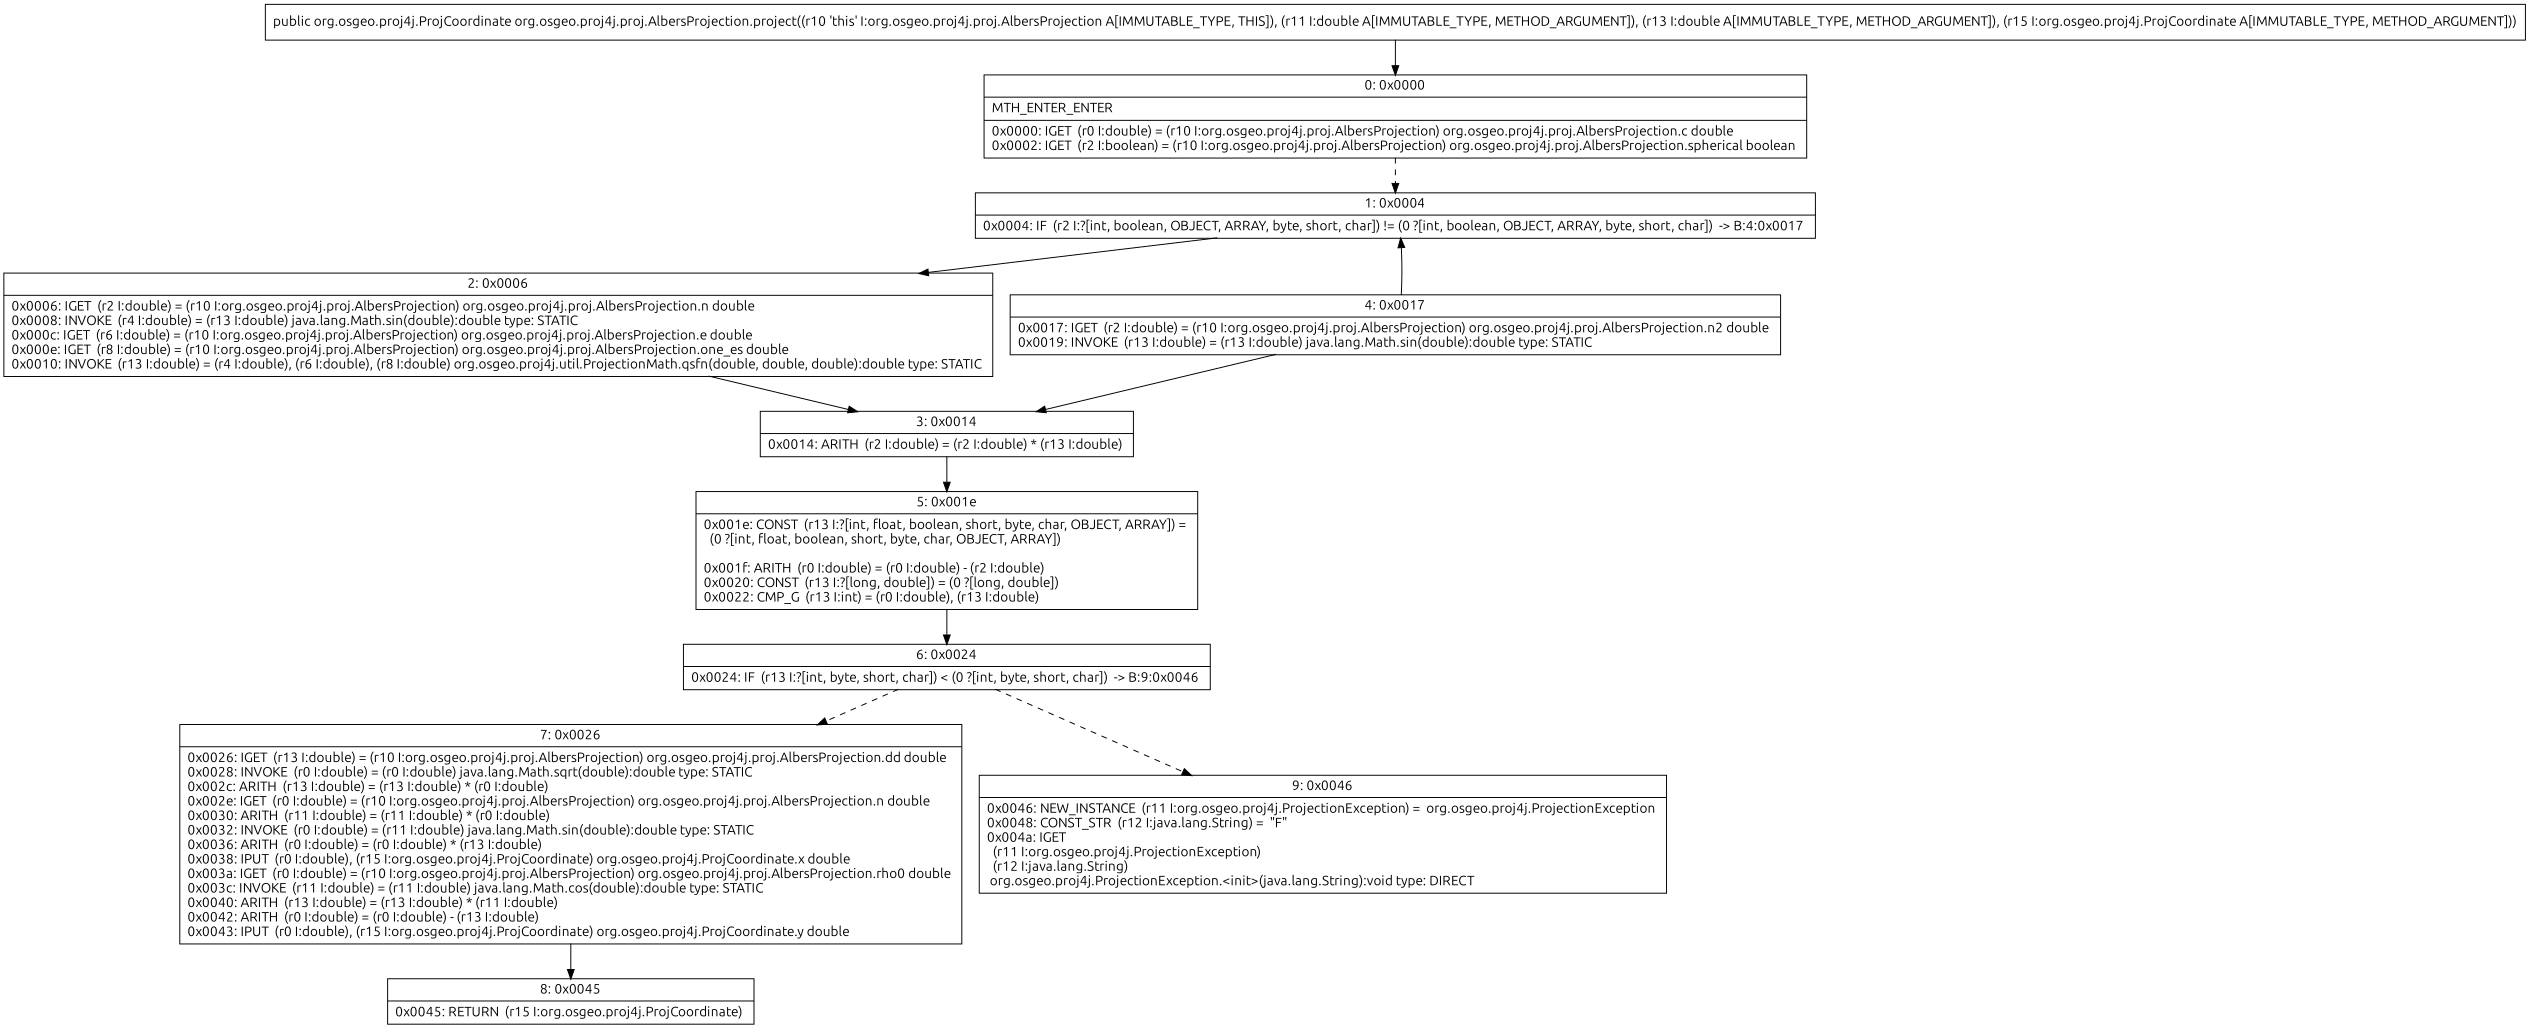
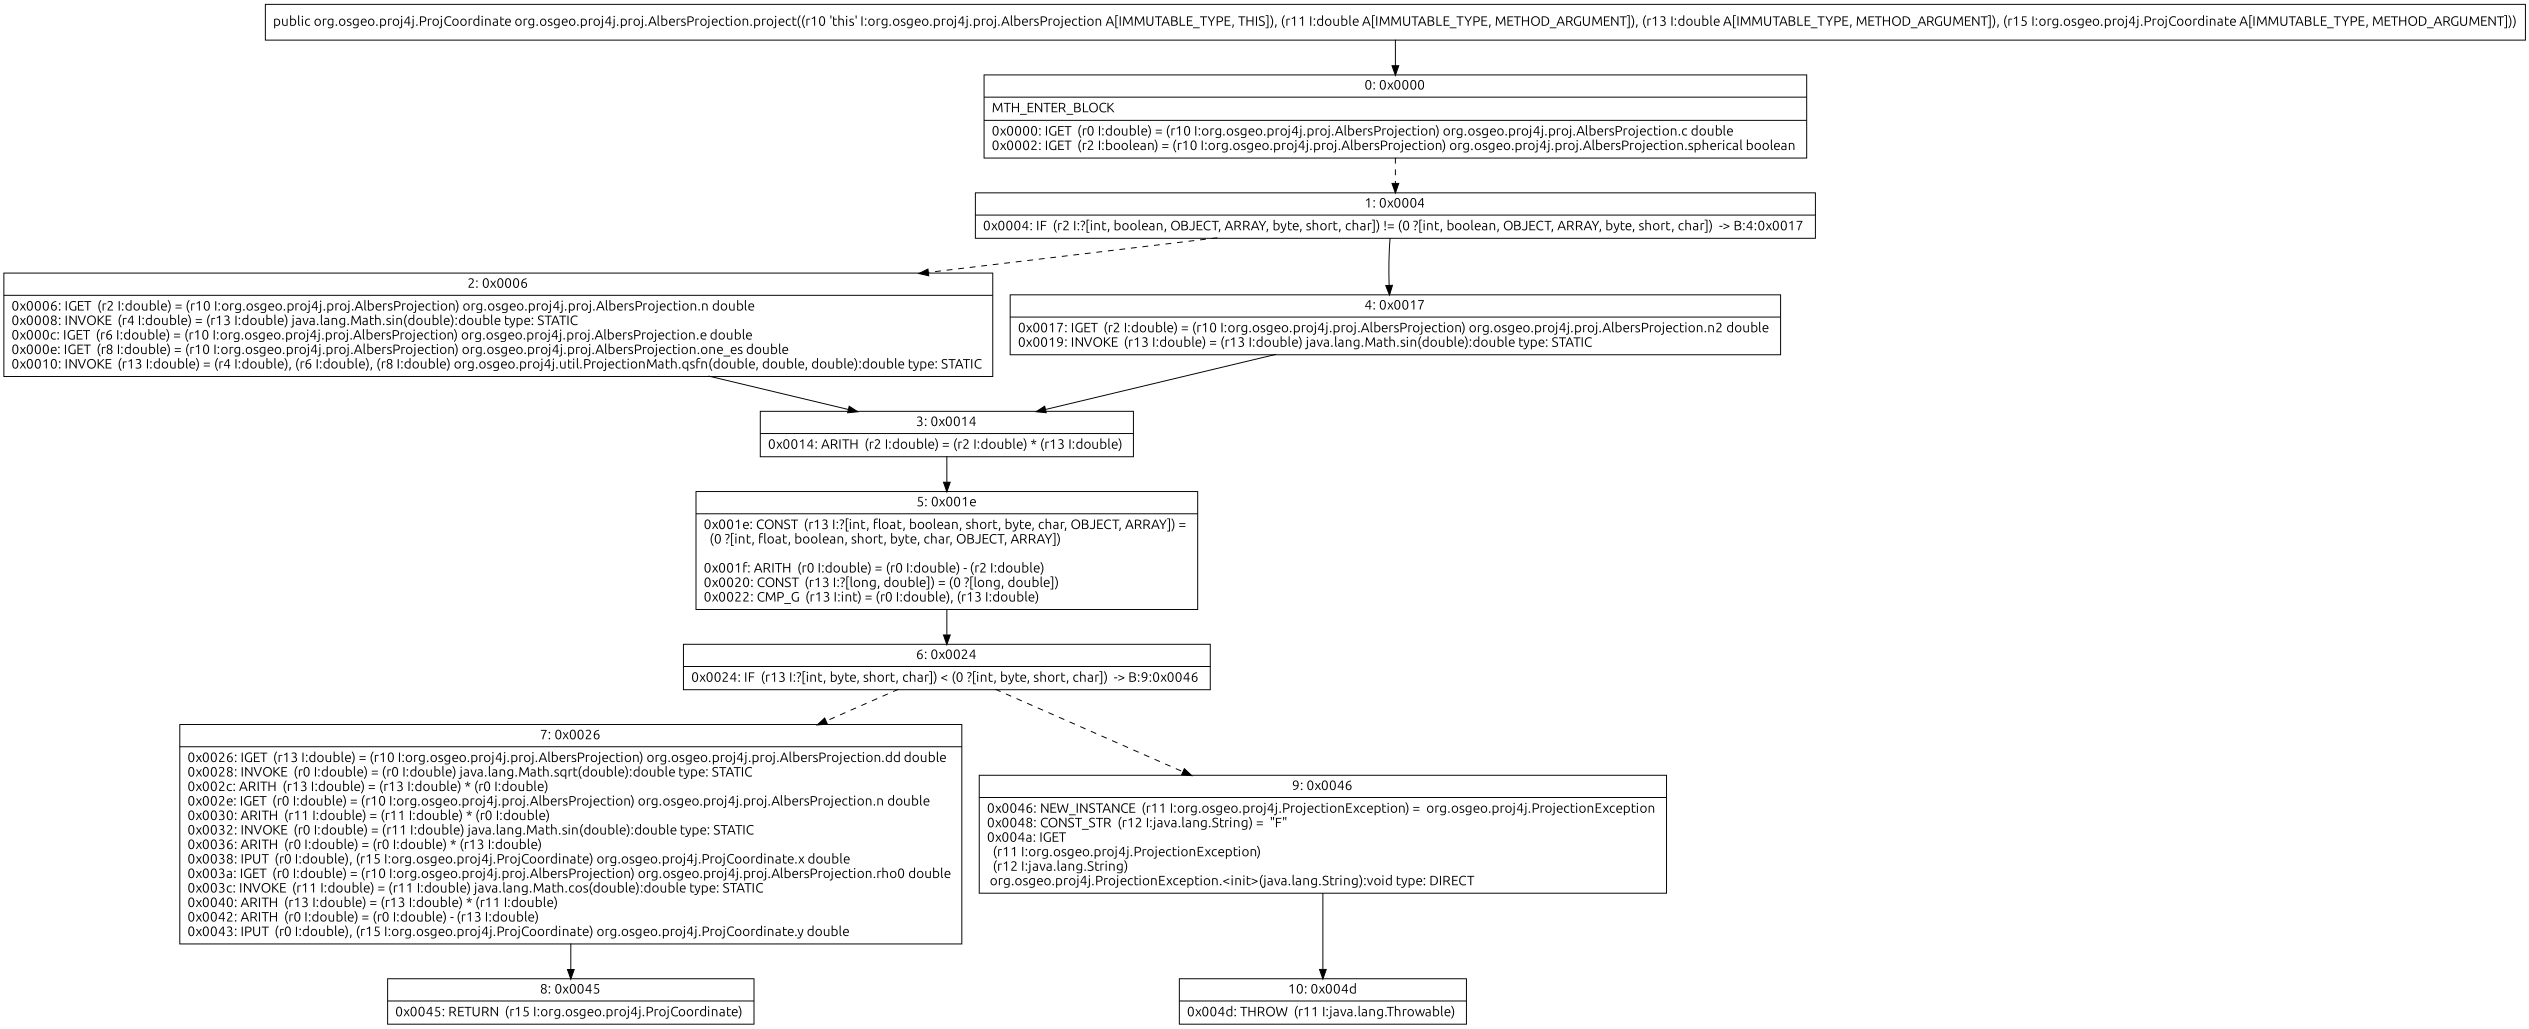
(1053, 108) -> (1053, 108)
(1073, 255) -> (1073, 255)
(1402, 271) -> (1389, 261)
none -> (1323, 1001)
